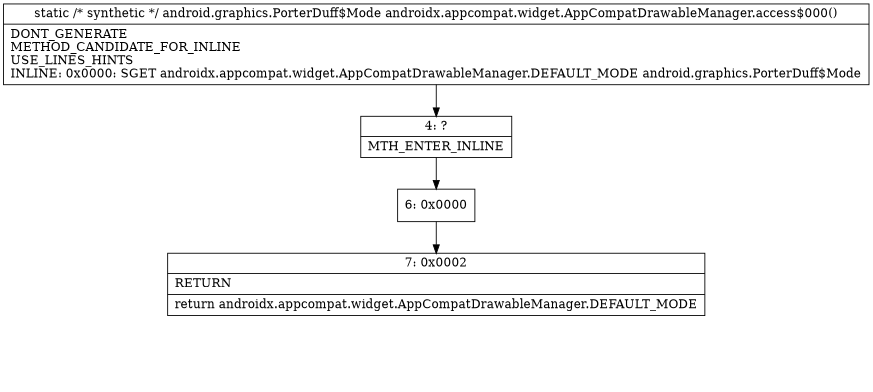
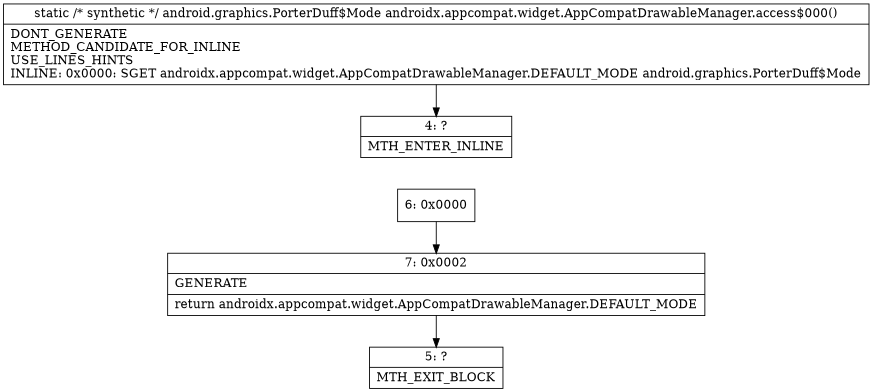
(436, 169) -> none
(203, 284) -> (212, 284)
none -> (436, 368)
